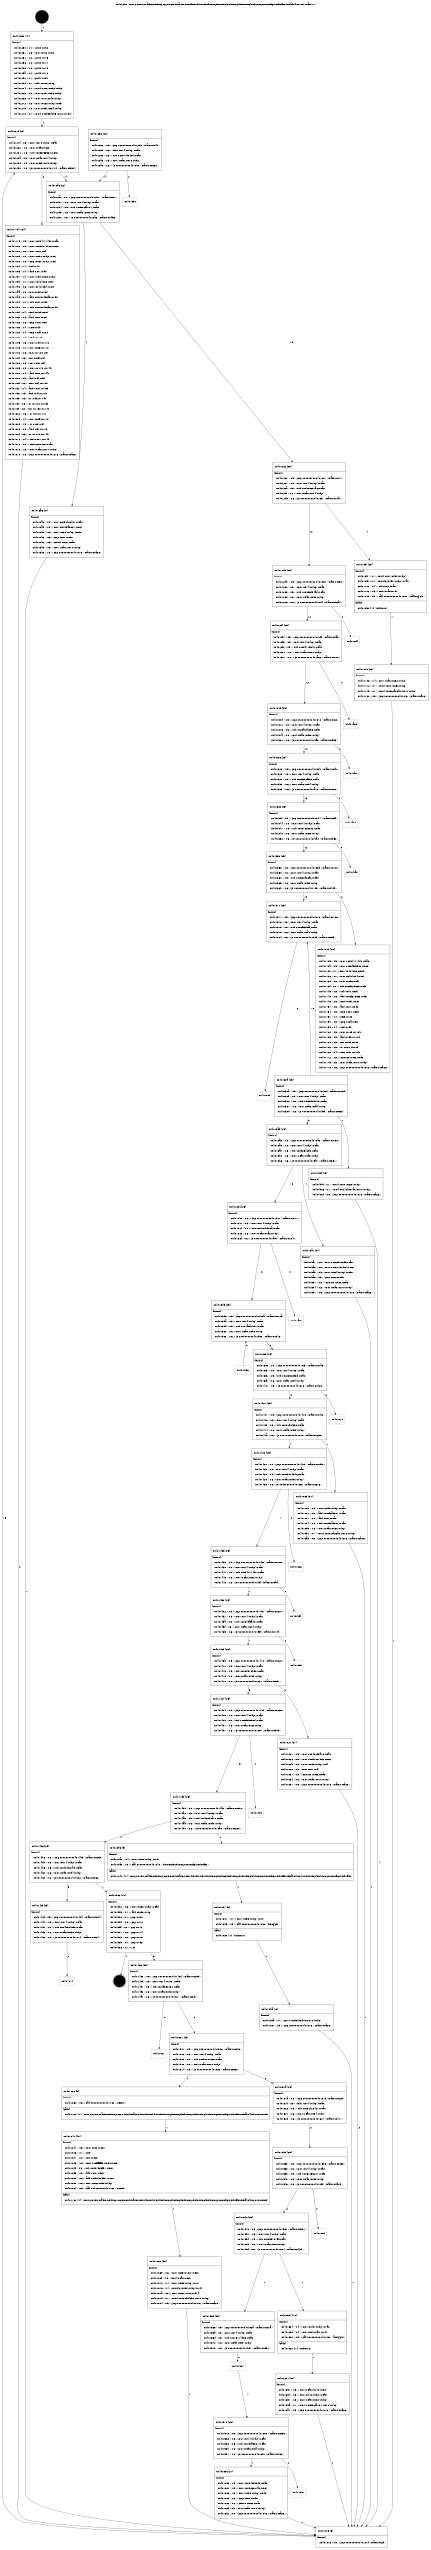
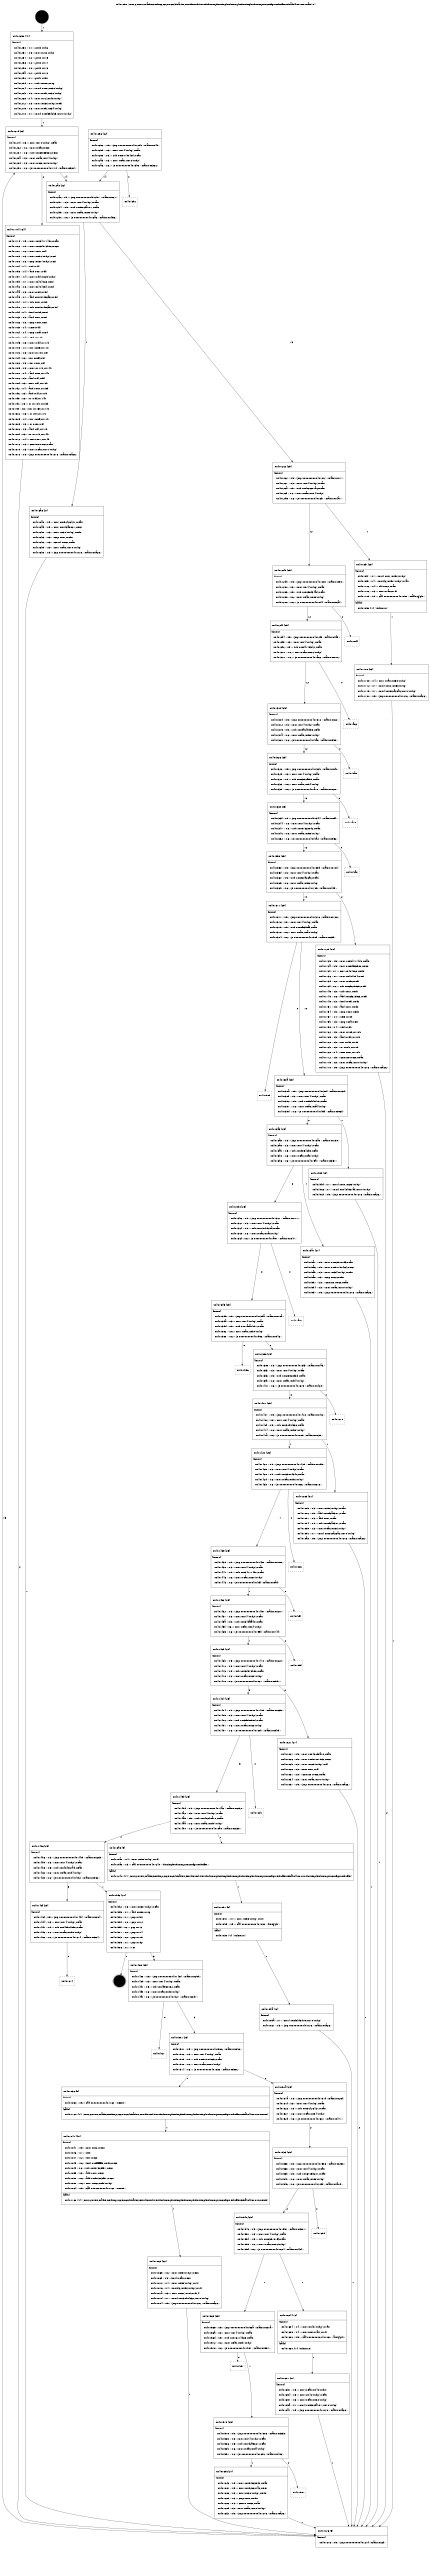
(310, 1009) -> (299, 1008)
(245, 1354) -> (242, 1352)
none -> (385, 1800)
(243, 2393) -> (250, 2384)
